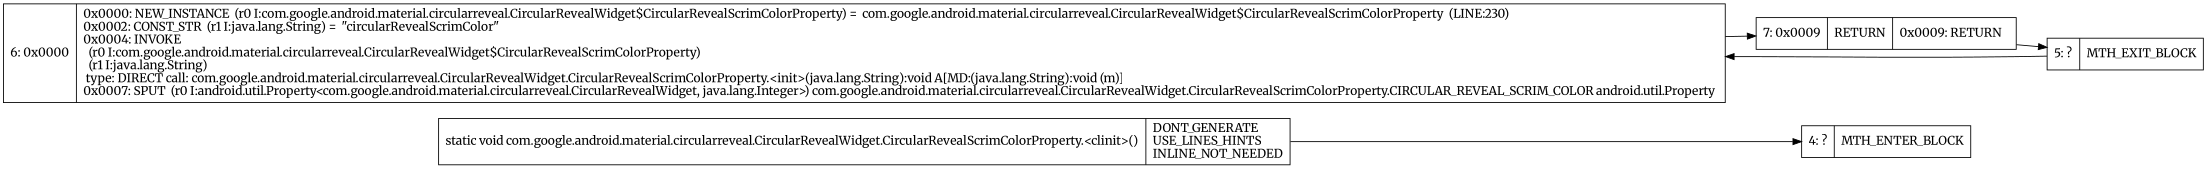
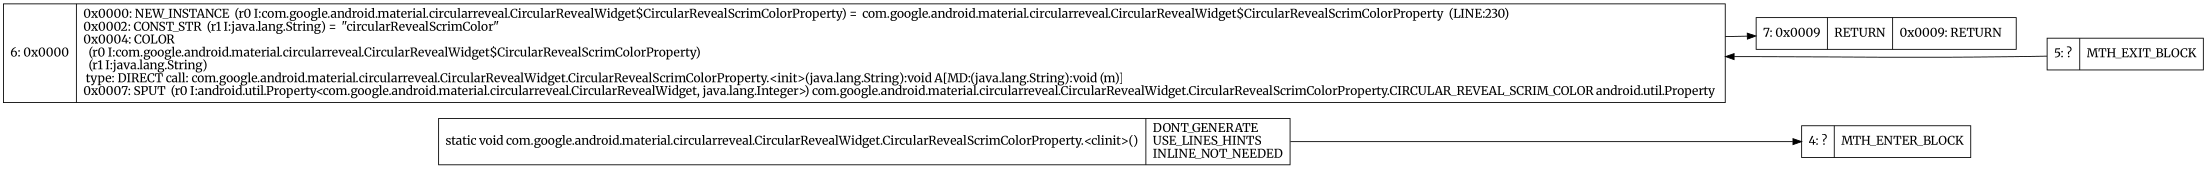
(135, 40) -> (132, 40)
(2027, 46) -> none
